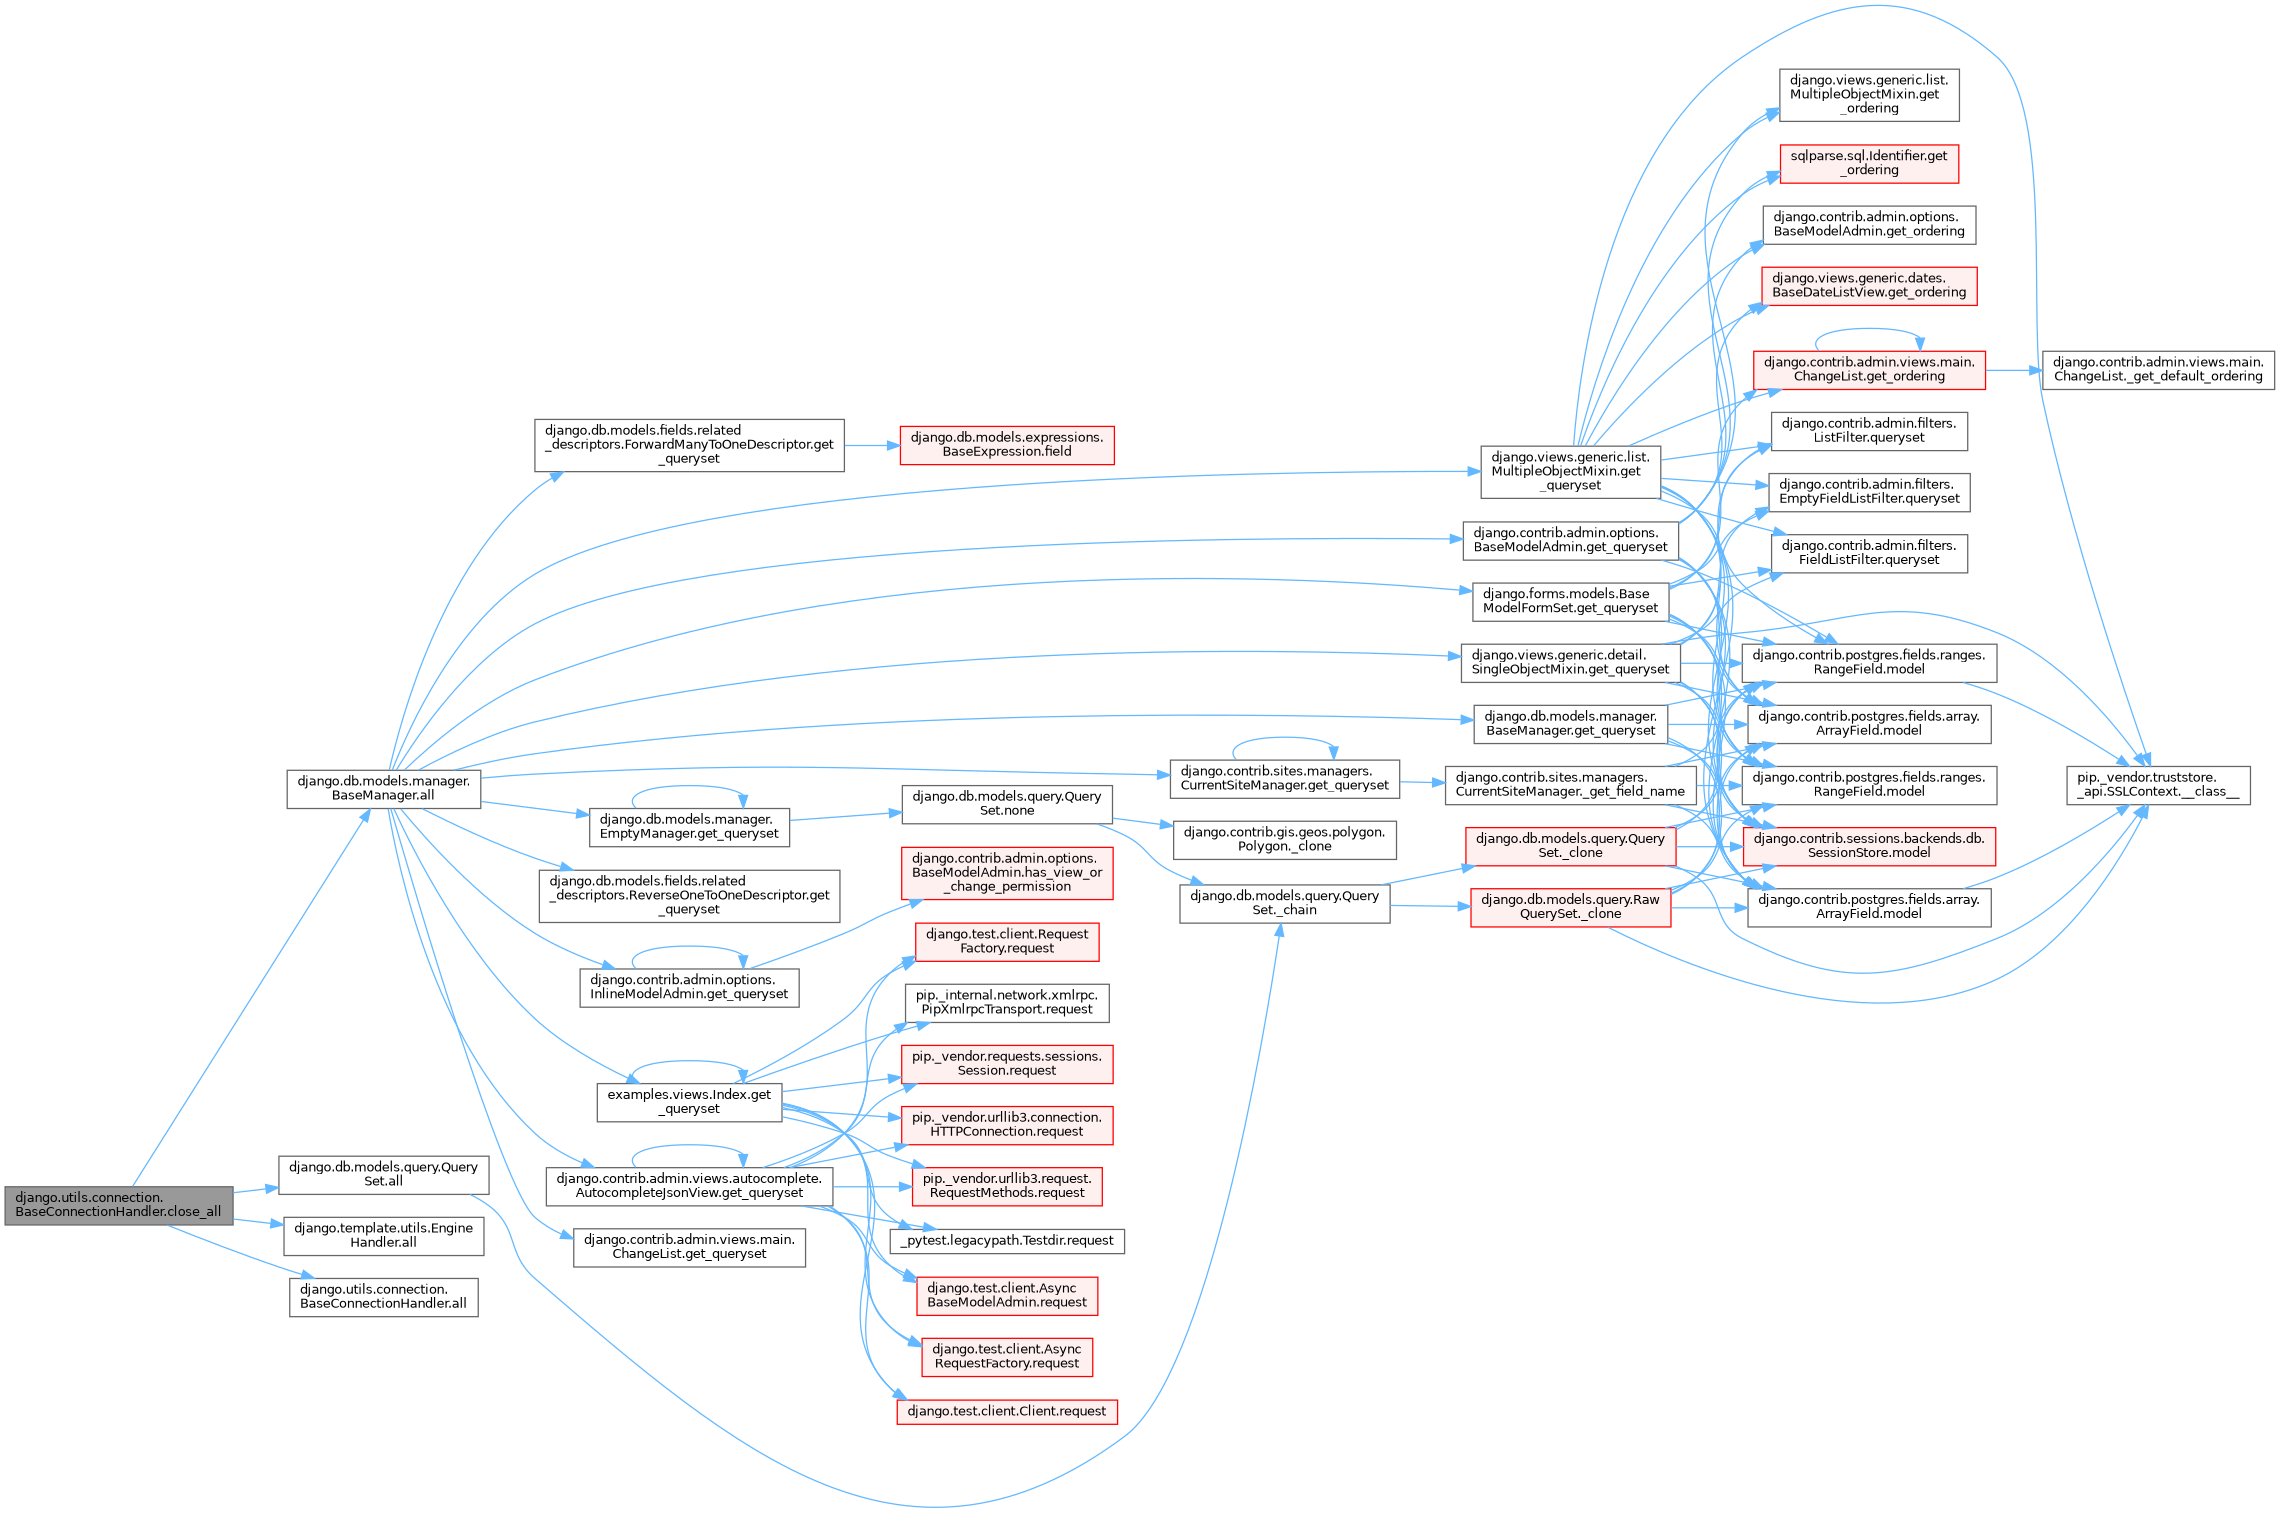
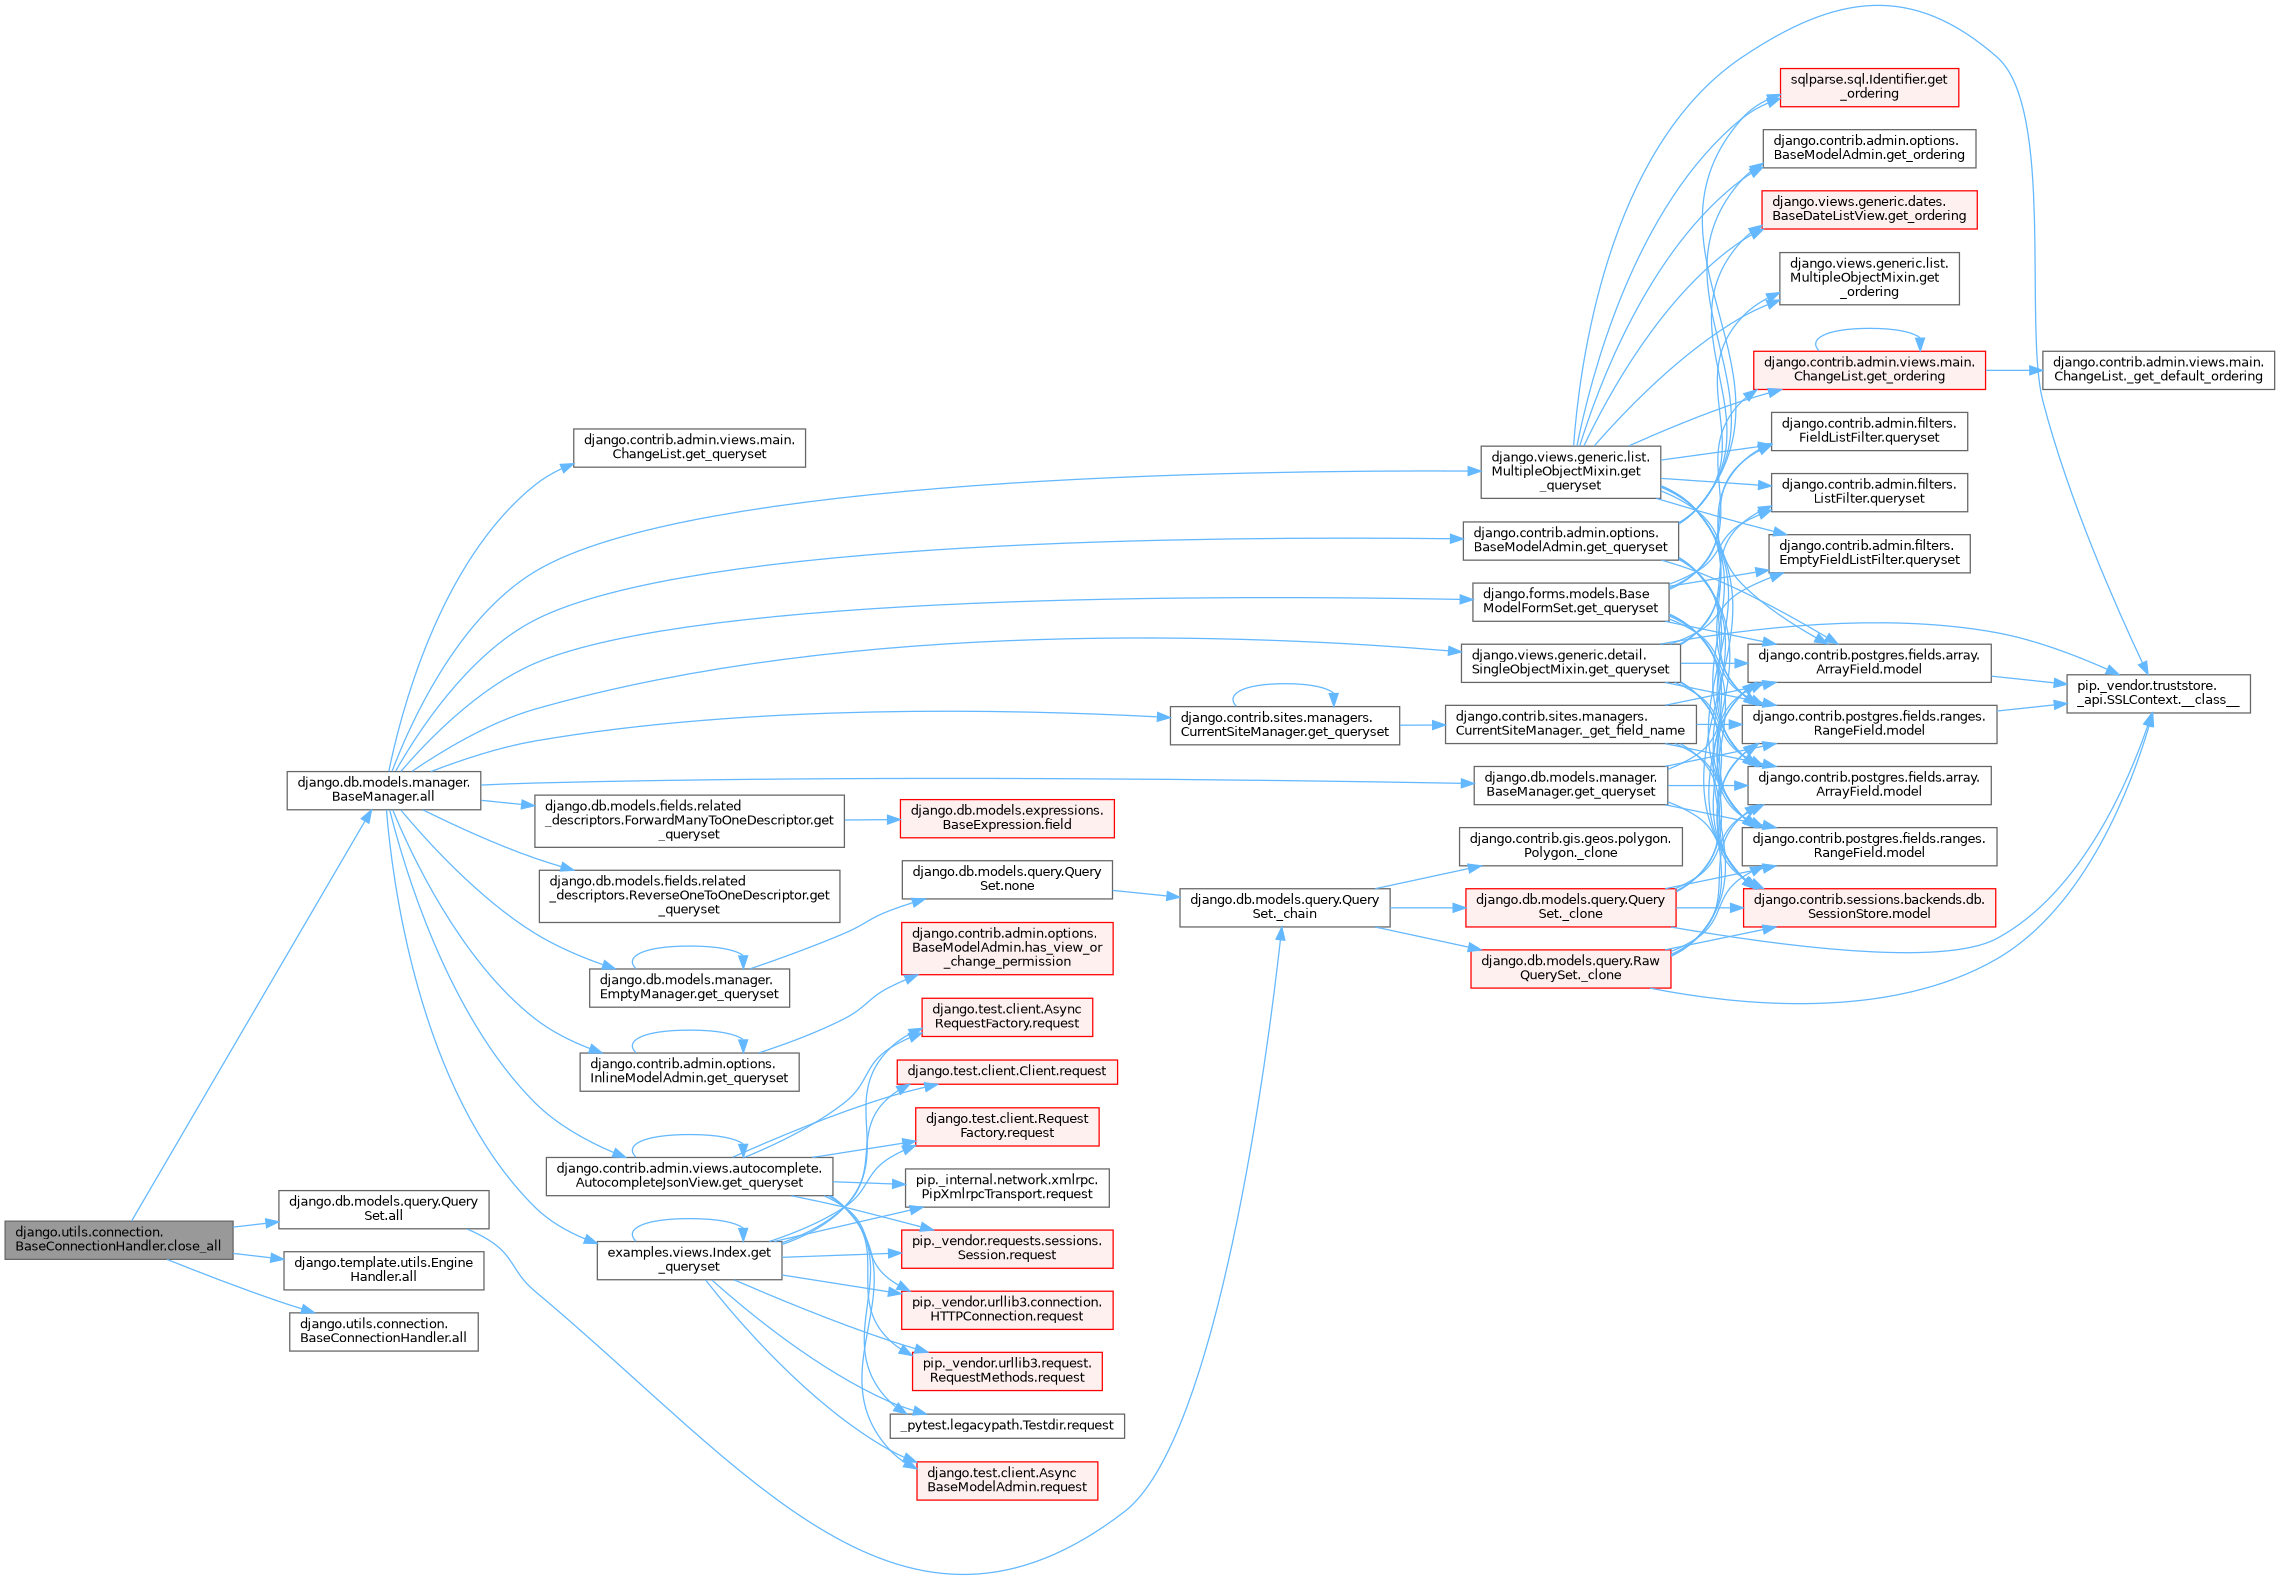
(1137, 821) -> (1422, 879)
